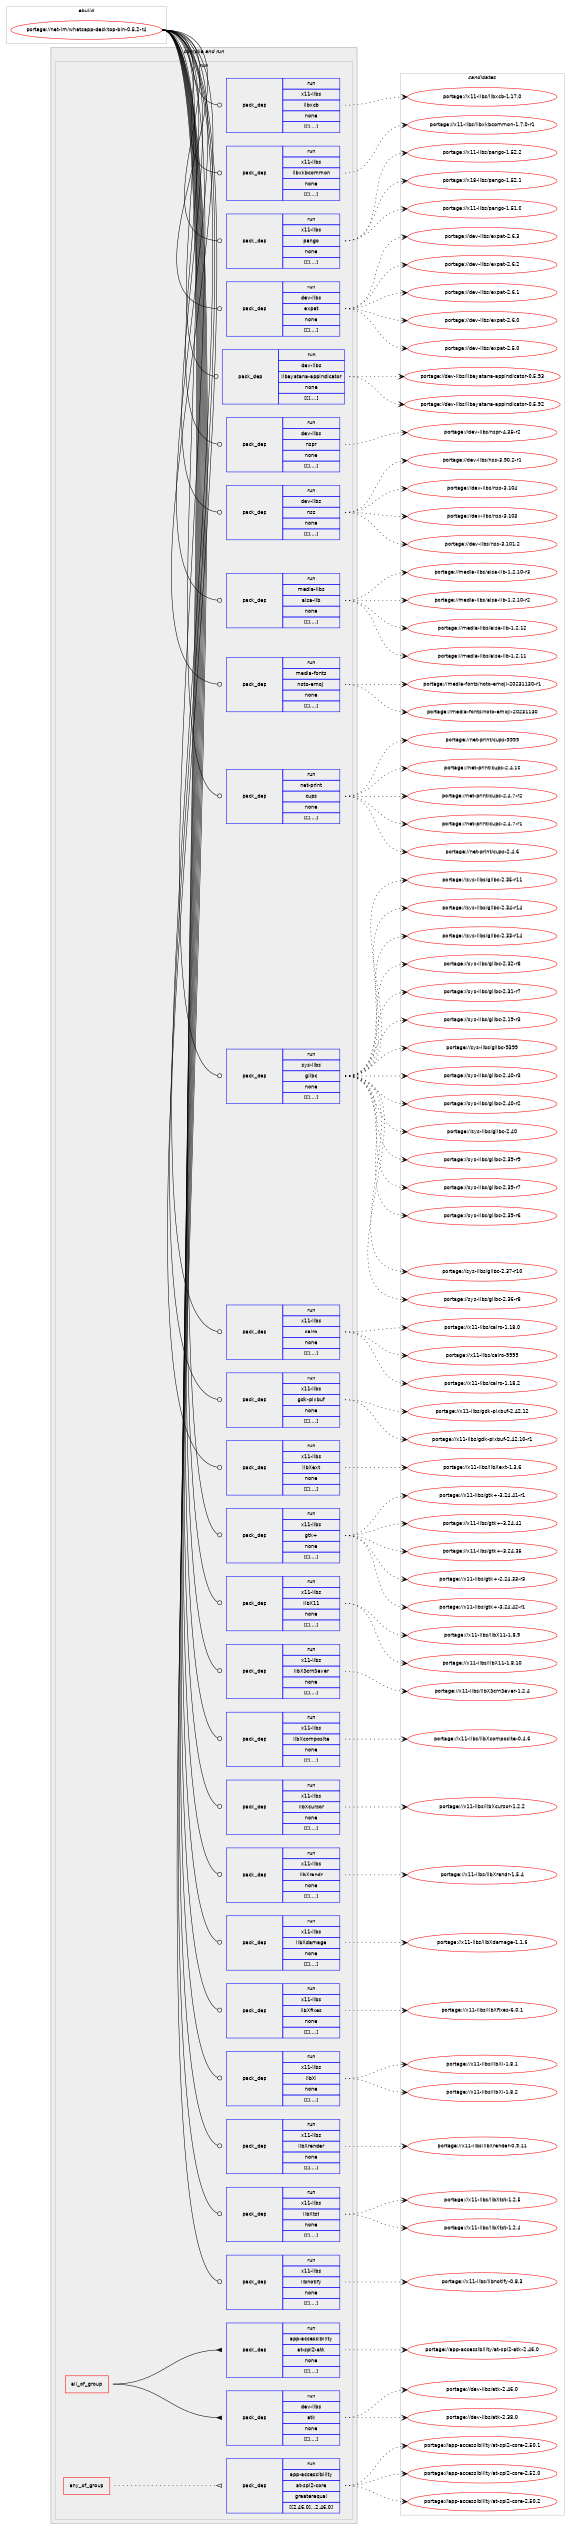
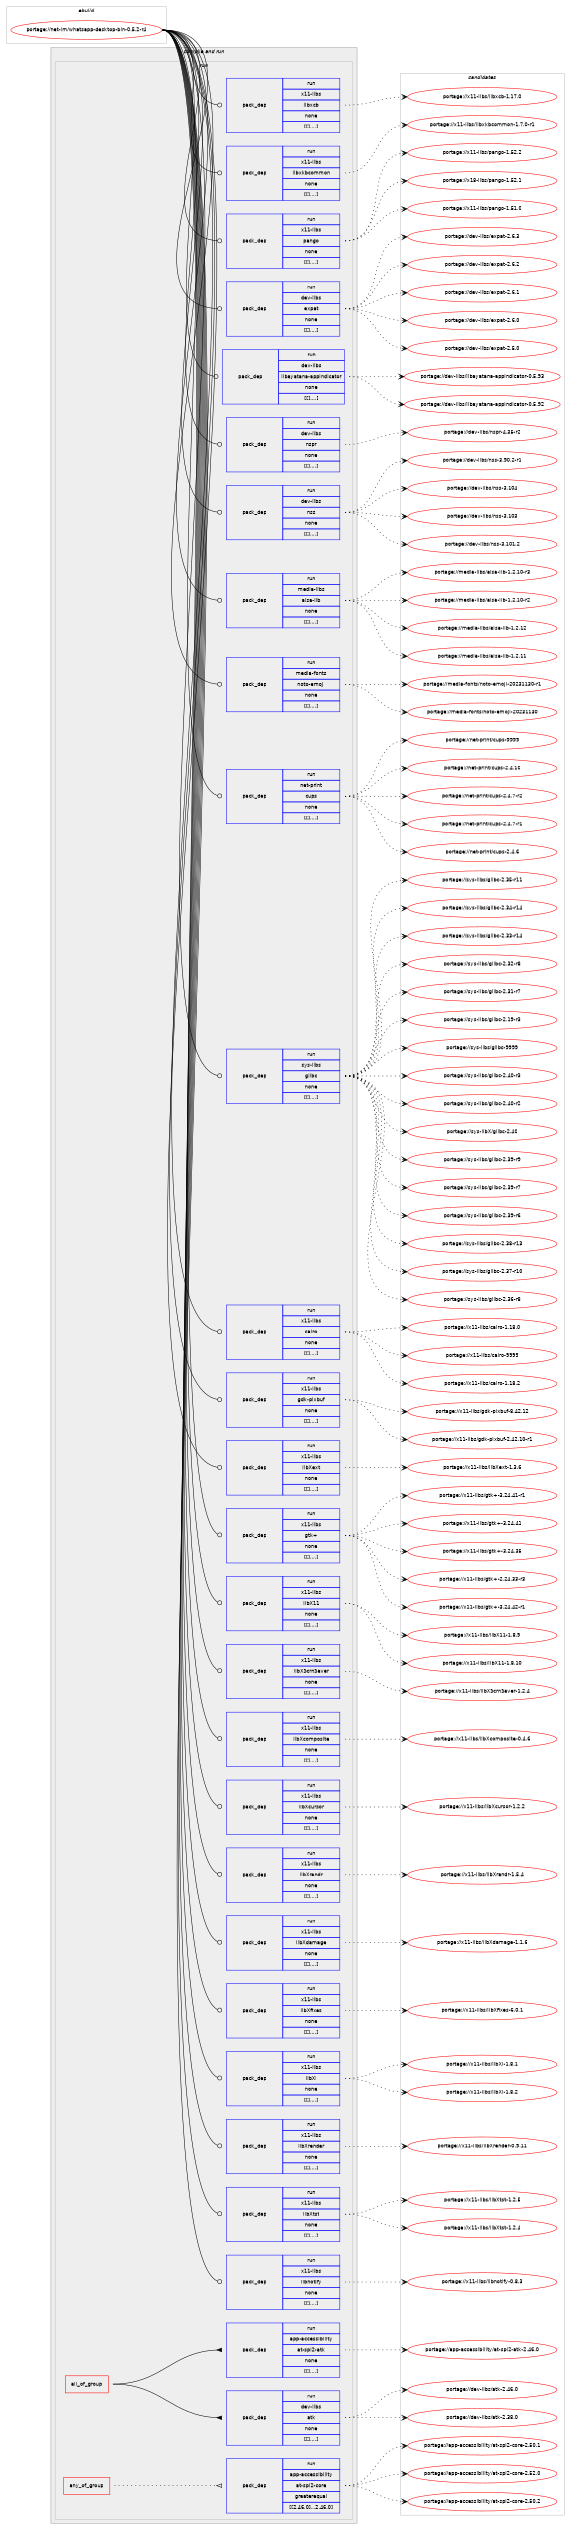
(482, 1048) -> (482, 1048)
(482, 1132) -> (482, 1132)
none -> (482, 1244)
(482, 1412) -> (482, 1412)
